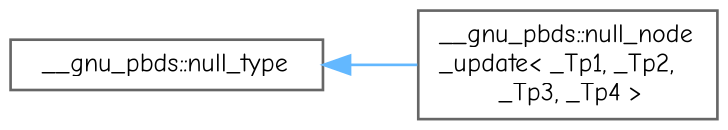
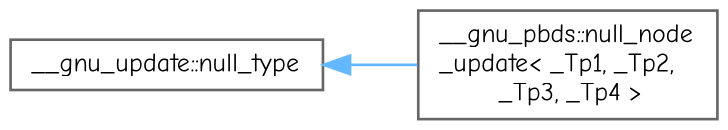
(167, 65) -> (167, 65)
